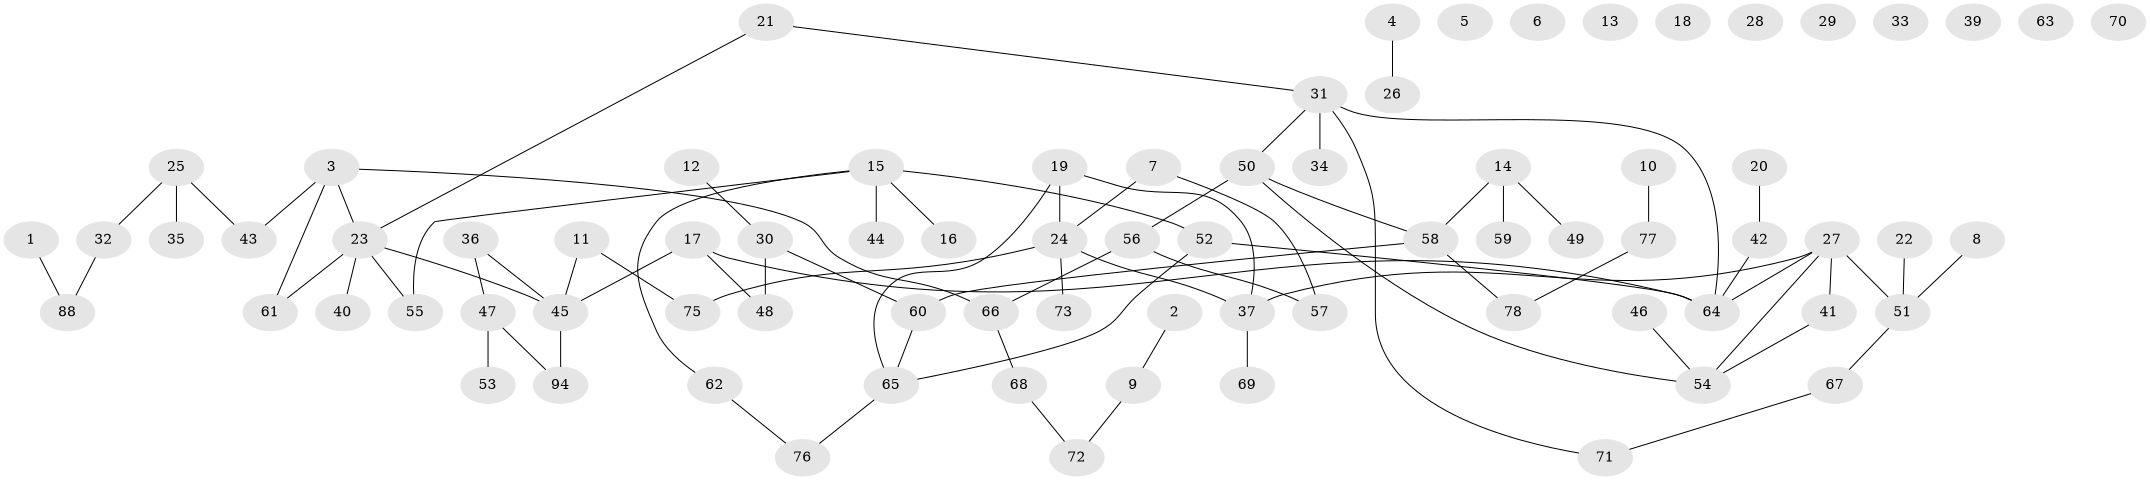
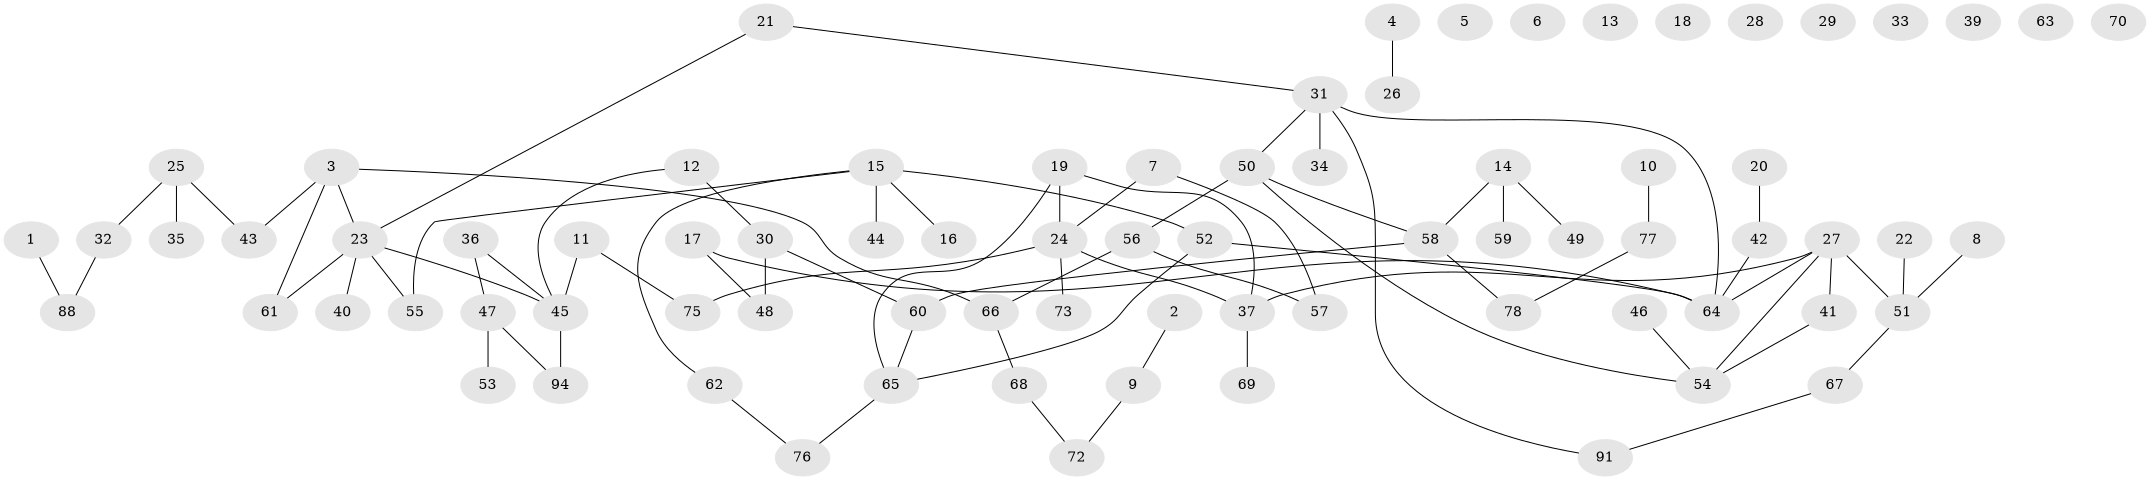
(624, 278) -> (574, 196)
(1605, 458) -> (1605, 458)
